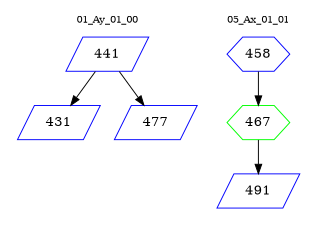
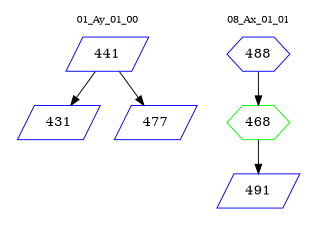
(258, 20) -> (258, 20)
(258, 54) -> (258, 54)
(258, 123) -> (258, 123)
